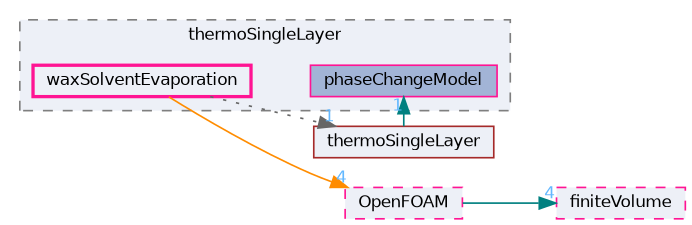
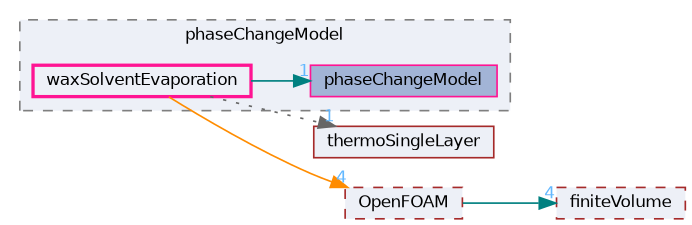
(265, 36) -> (265, 36)
(404, 121) -> (272, 81)
(404, 203) -> (404, 203)
(621, 203) -> (621, 203)
